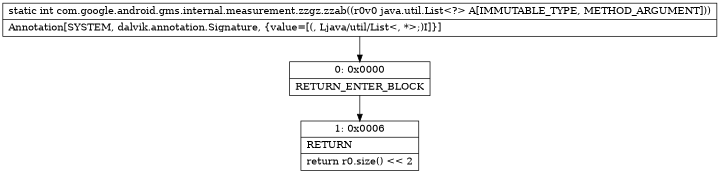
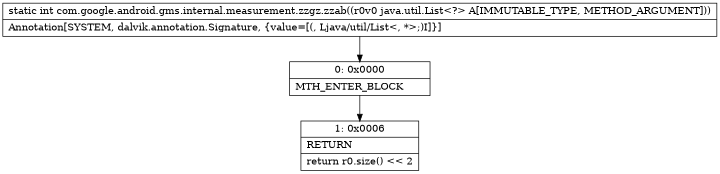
(360, 87) -> (350, 87)
